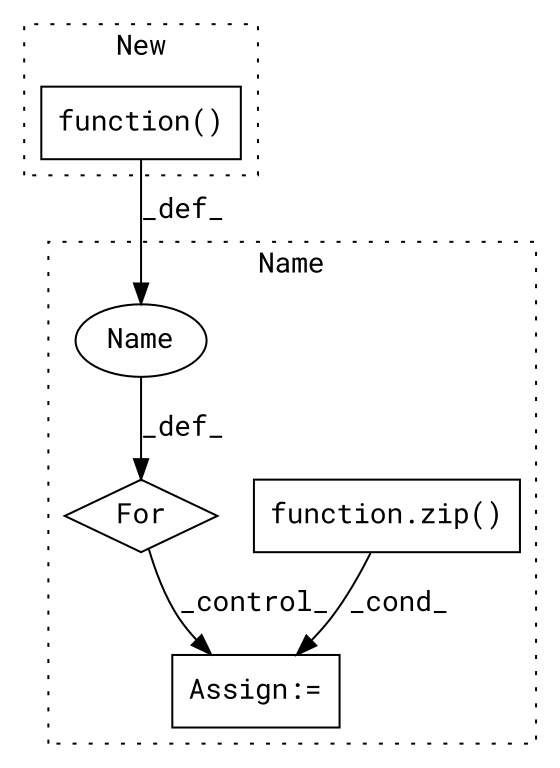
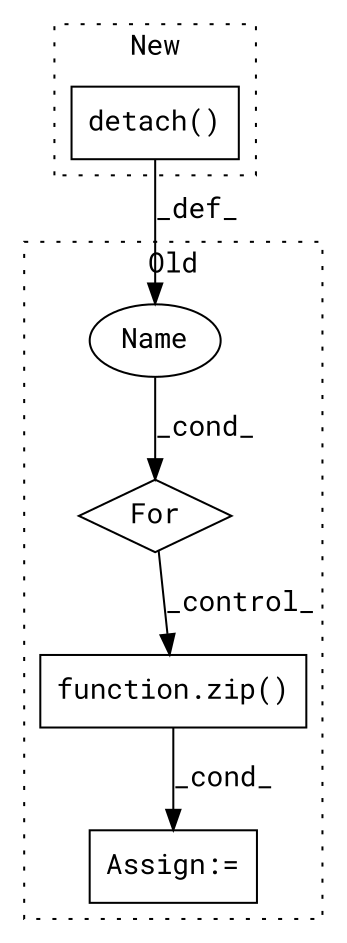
(141, 123) -> (155, 123)
(292, 265) -> (173, 265)
(183, 428) -> (206, 428)
(167, 597) -> (163, 592)
